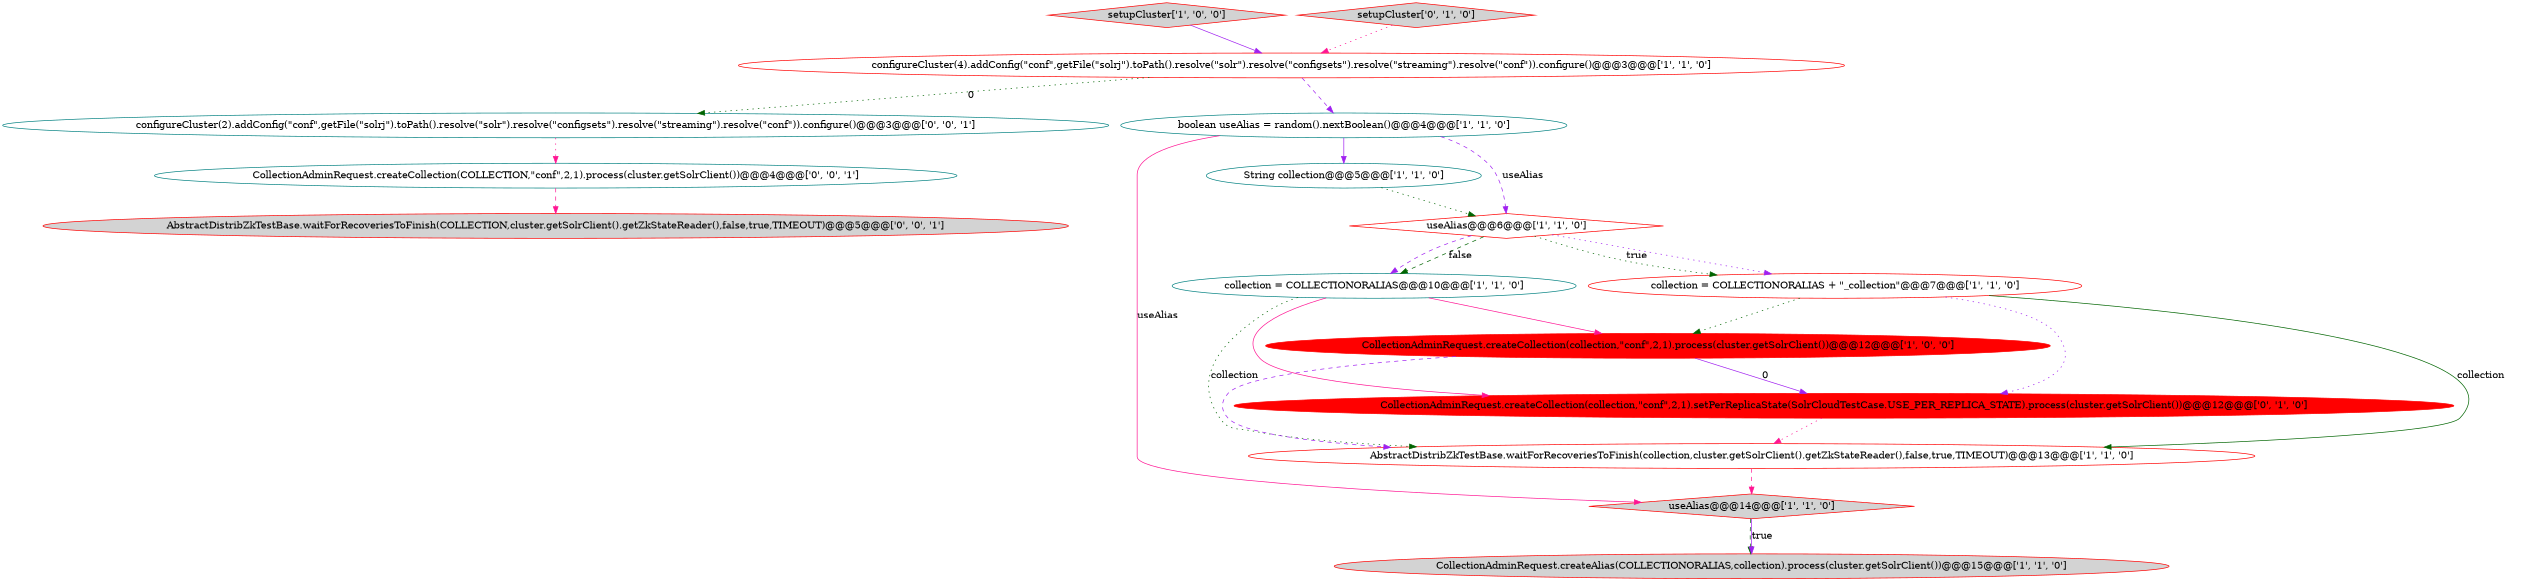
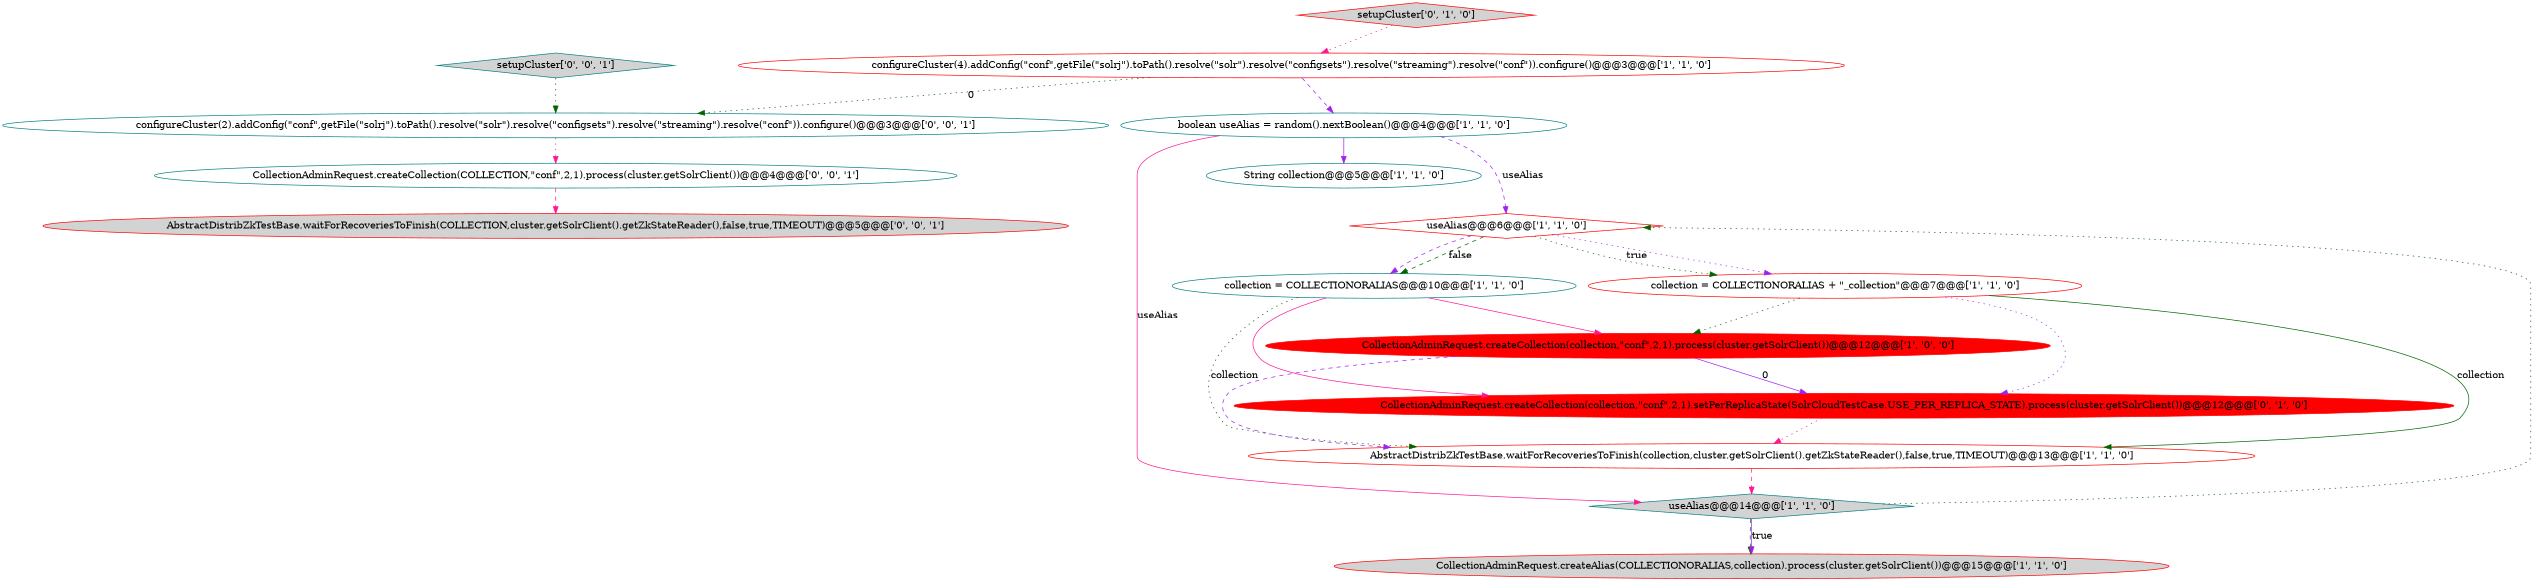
(1167, 15) -> none
none -> (556, 65)
(1425, 201) -> (2504, 270)
(1752, 506) -> (1752, 506)
